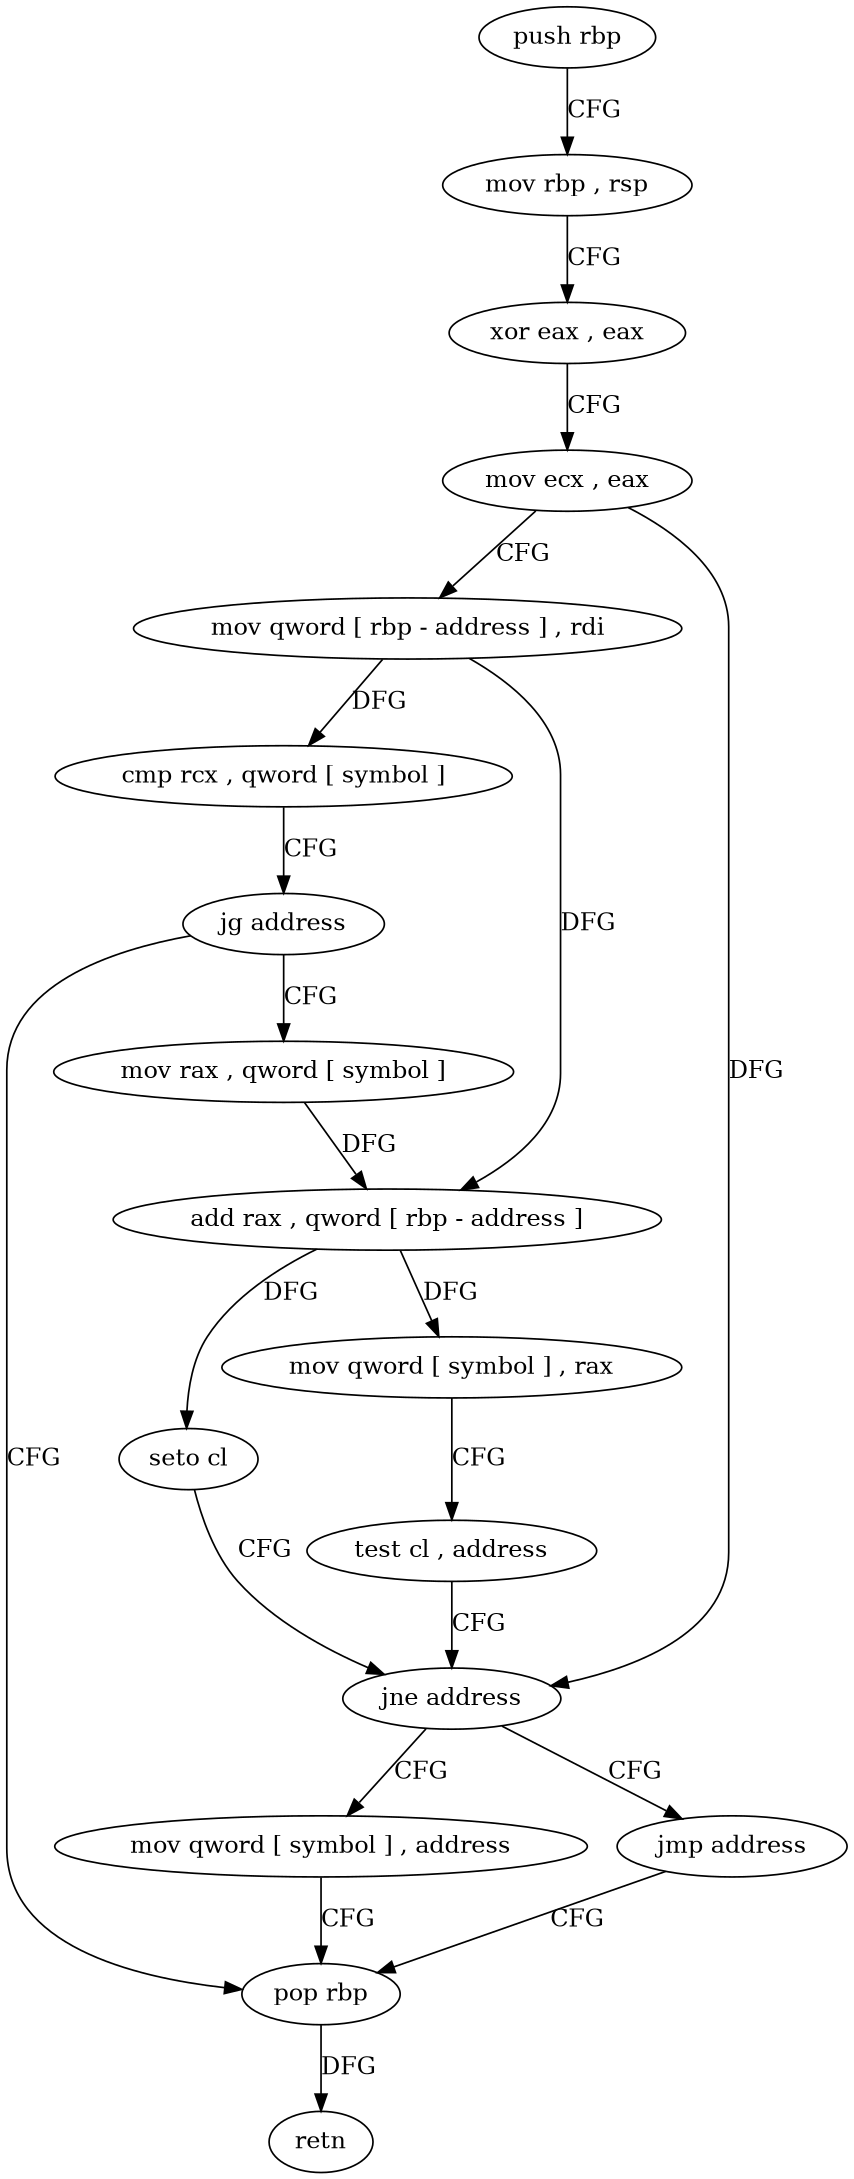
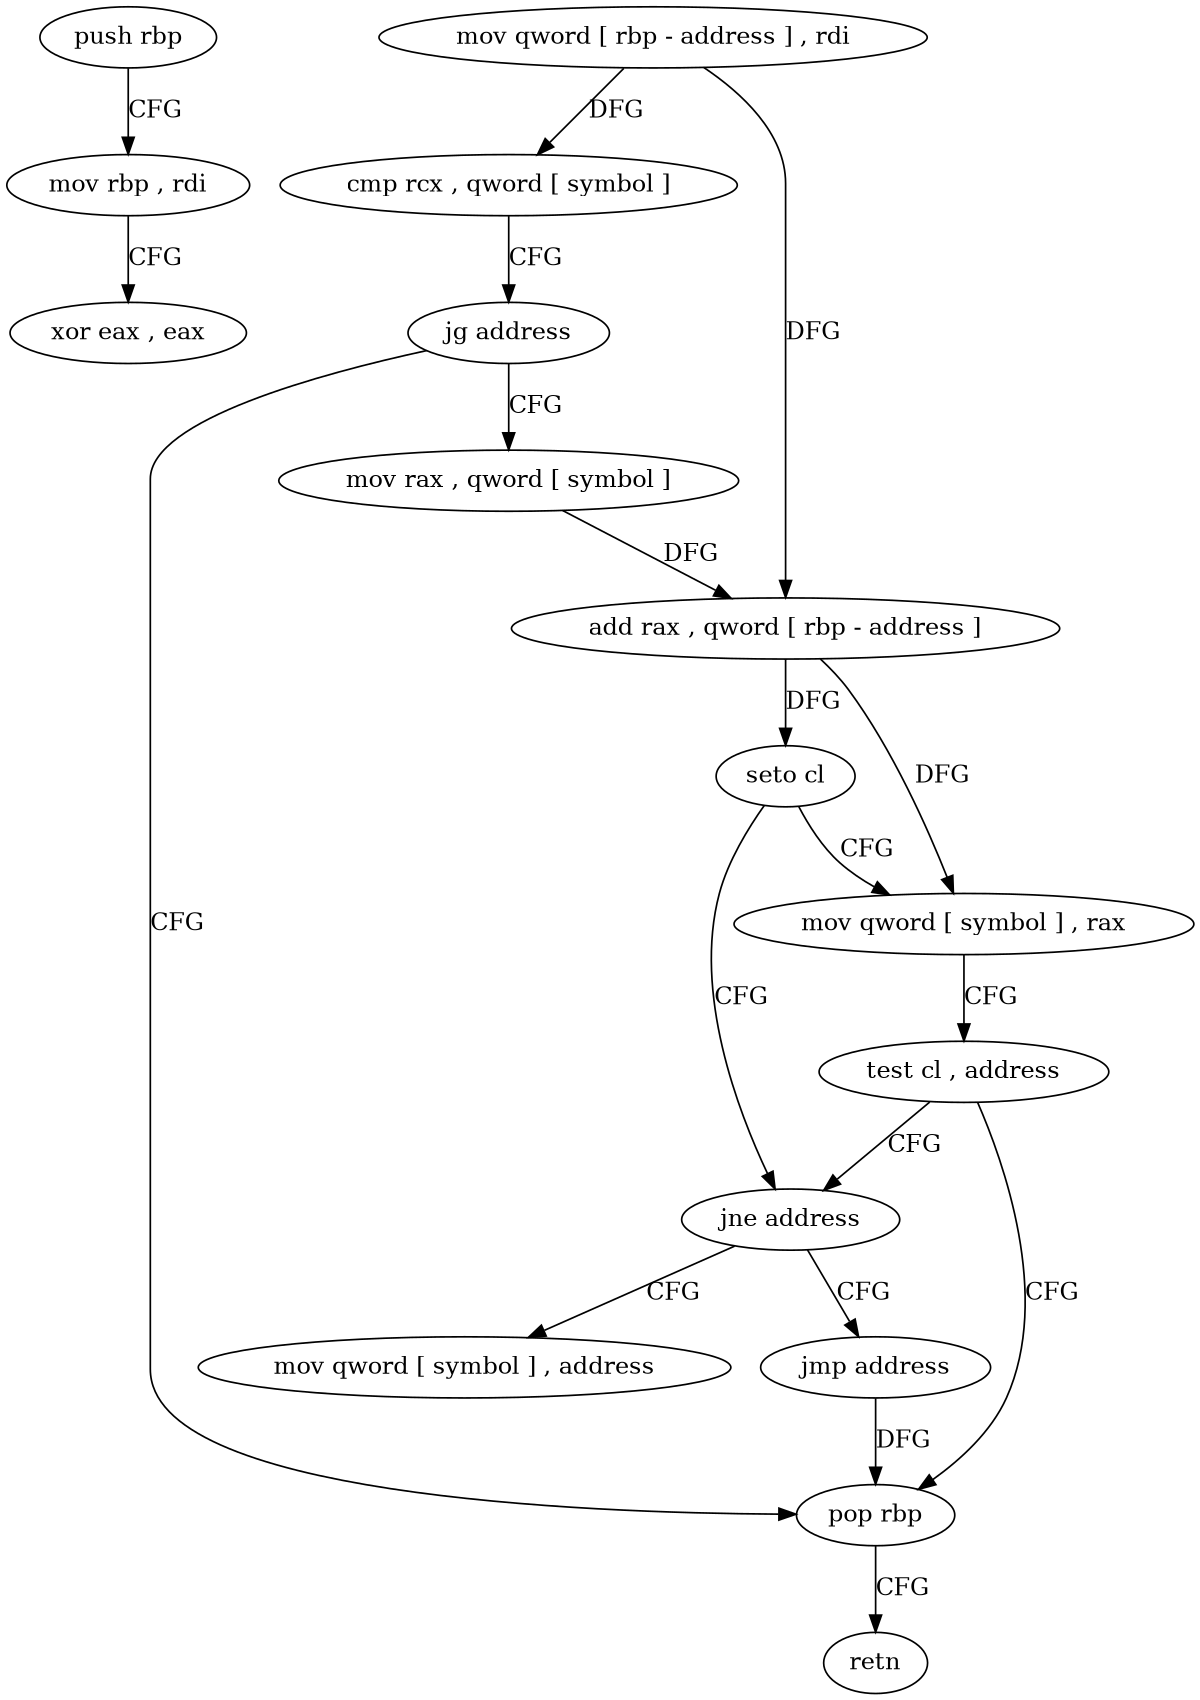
(567, 185) -> (128, 185)
(567, 481) -> none
none -> (830, 853)
(321, 1912) -> (1025, 1304)
(578, 1920) -> (904, 1441)
(349, 2068) -> (903, 1589)
